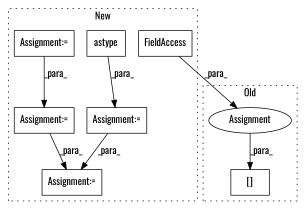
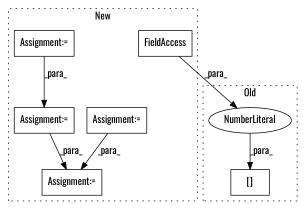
(106, 43) -> none
(250, 120) -> (250, 120)
